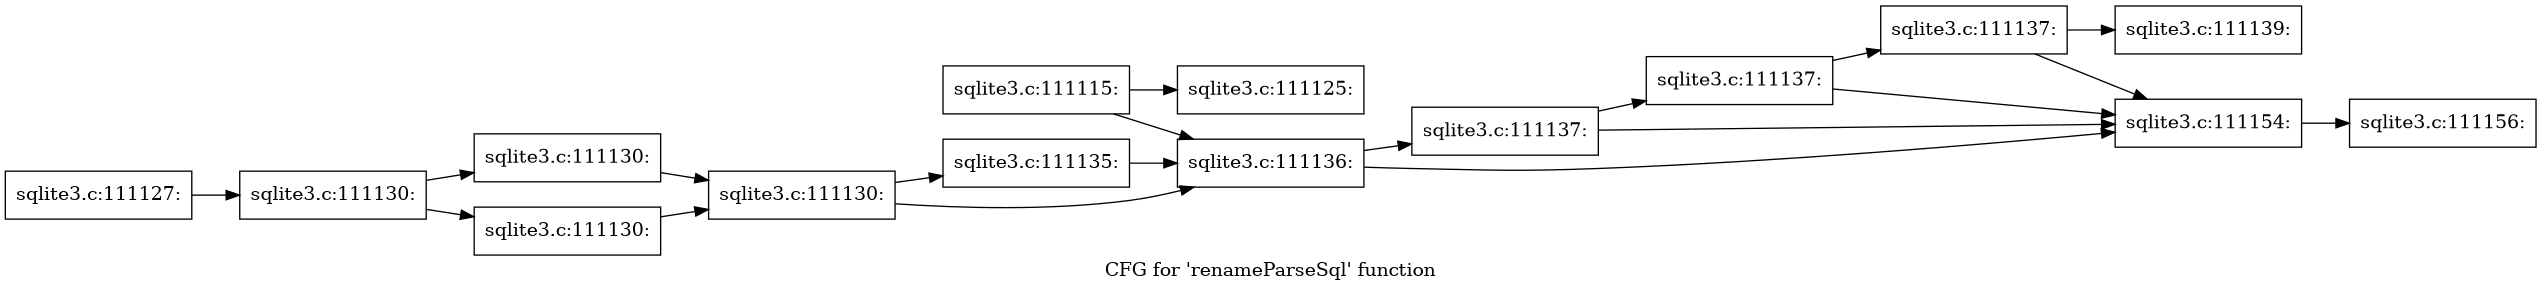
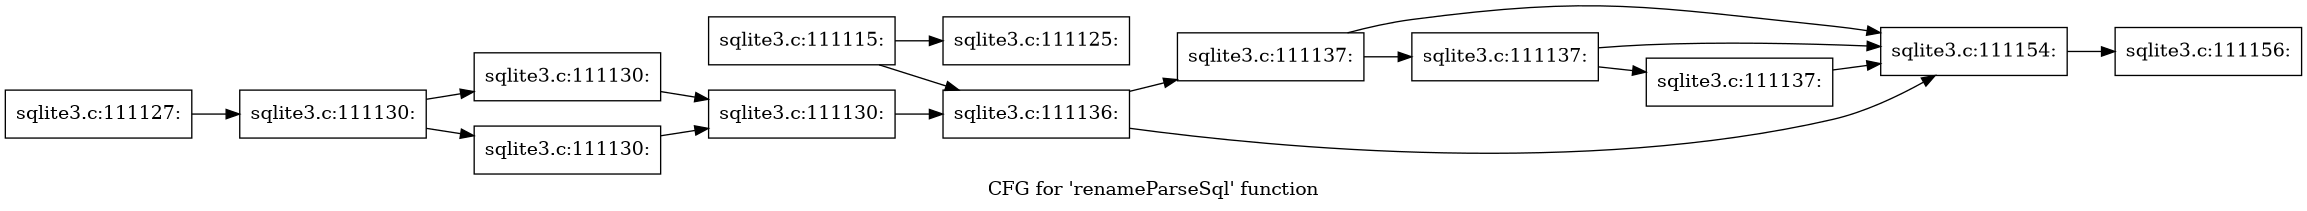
(2208, 30) -> none
(1036, 163) -> none
